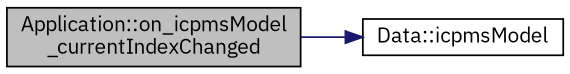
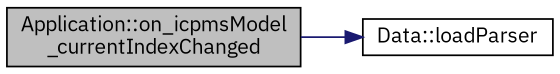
(463, 37) -> (458, 37)
